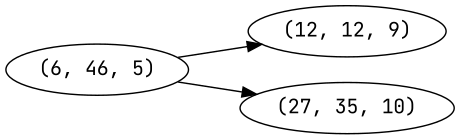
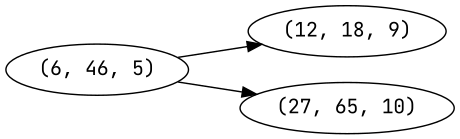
(347, 31) -> (347, 31)
(347, 108) -> (347, 108)
